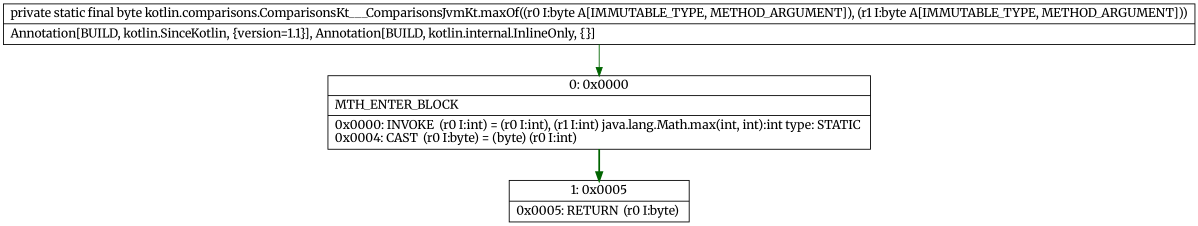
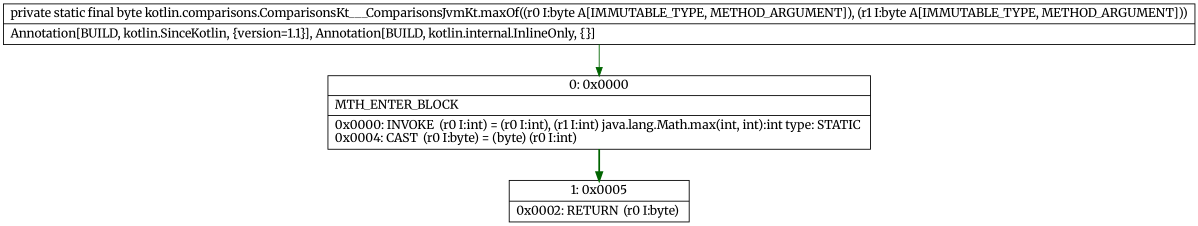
(599, 211) -> (599, 211)
